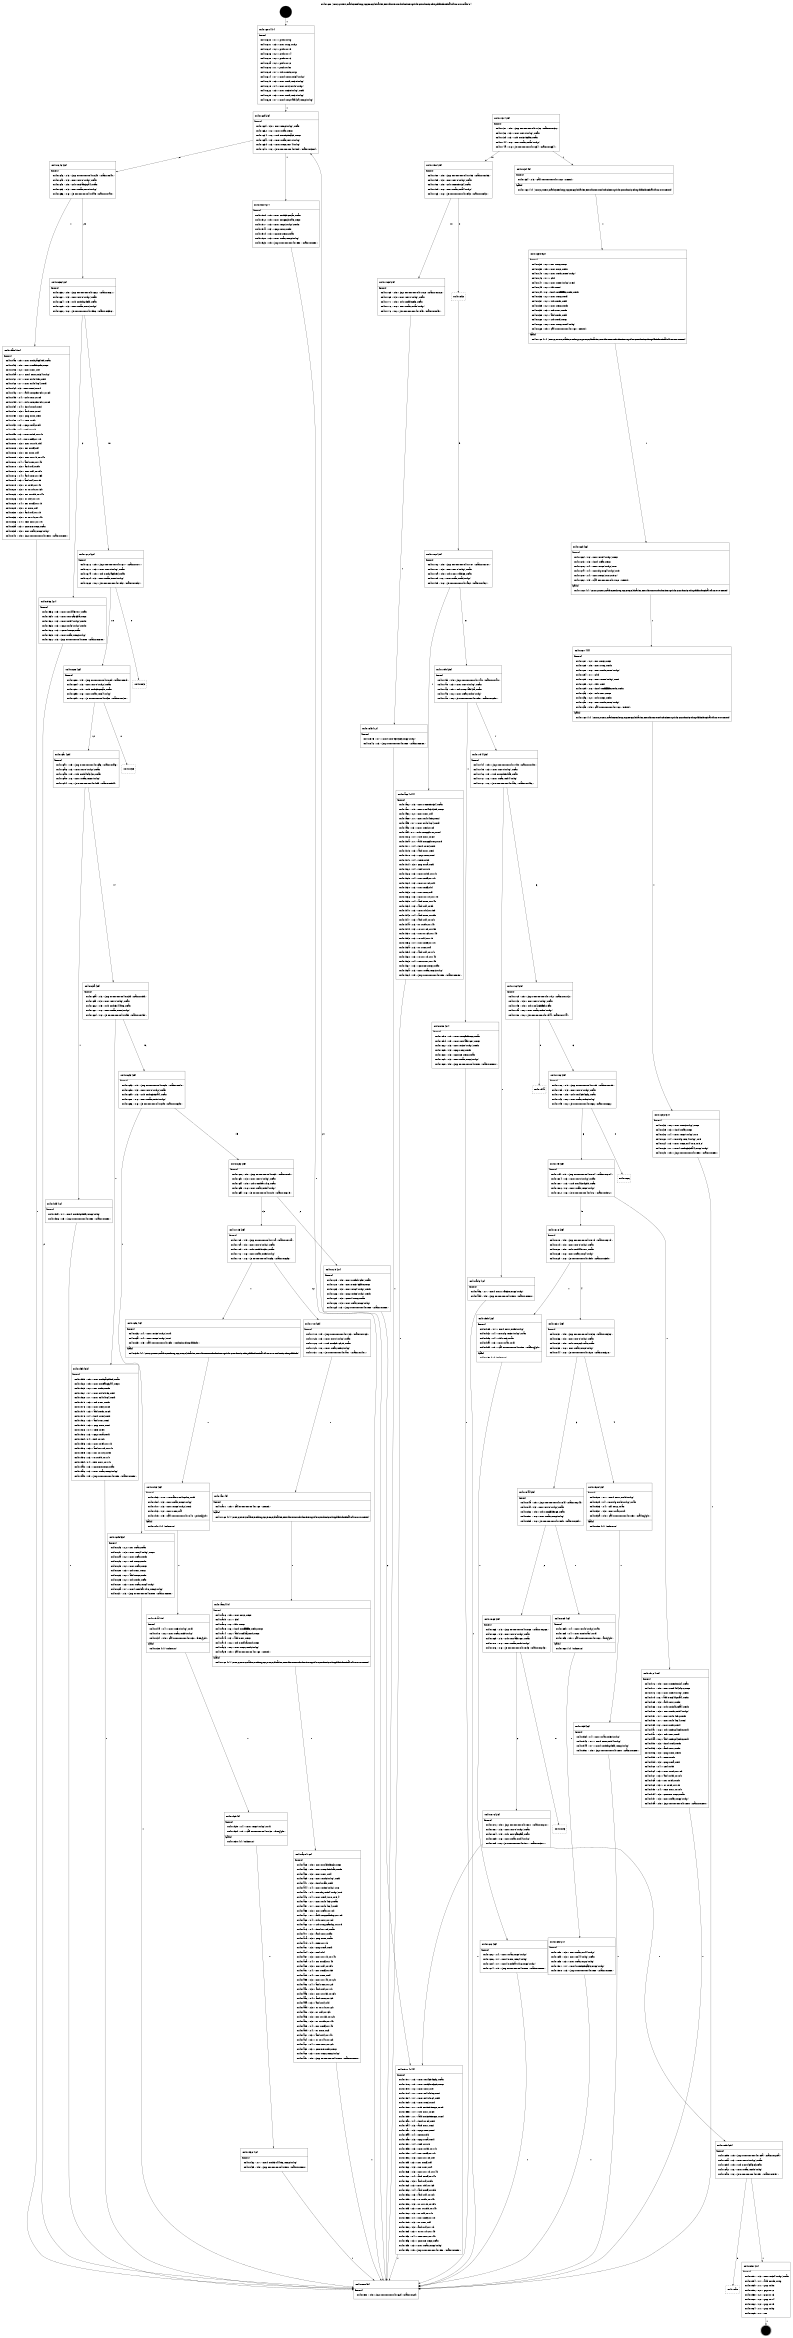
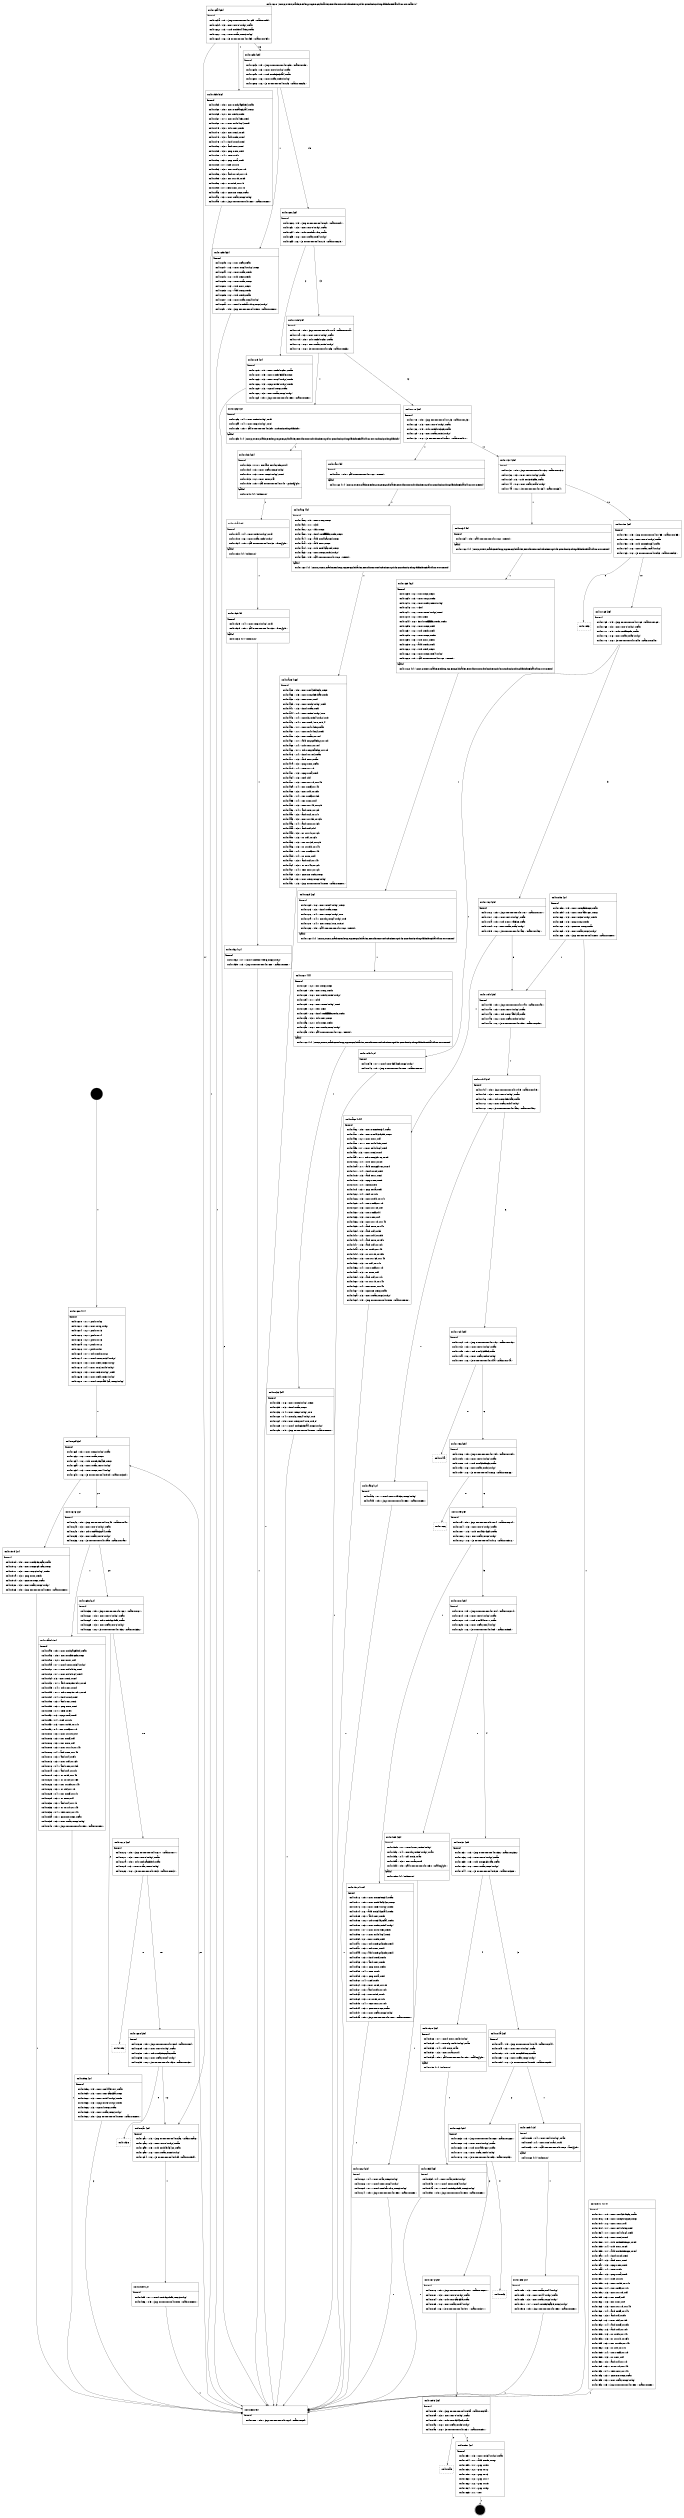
(458, 425) -> (570, 771)
none -> (484, 449)
(466, 862) -> (546, 965)
(101, 884) -> (203, 1084)
(386, 1688) -> (223, 1396)
(435, 1949) -> none
